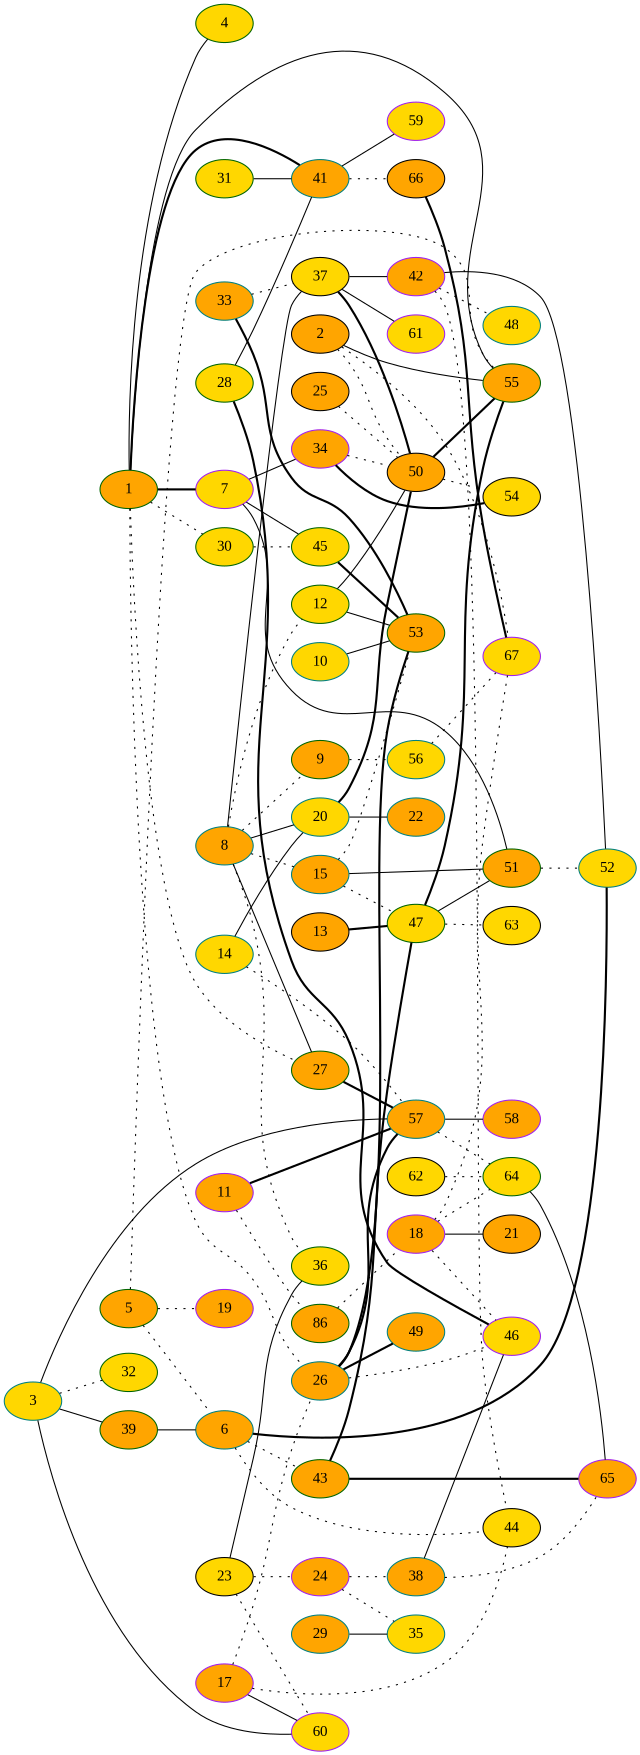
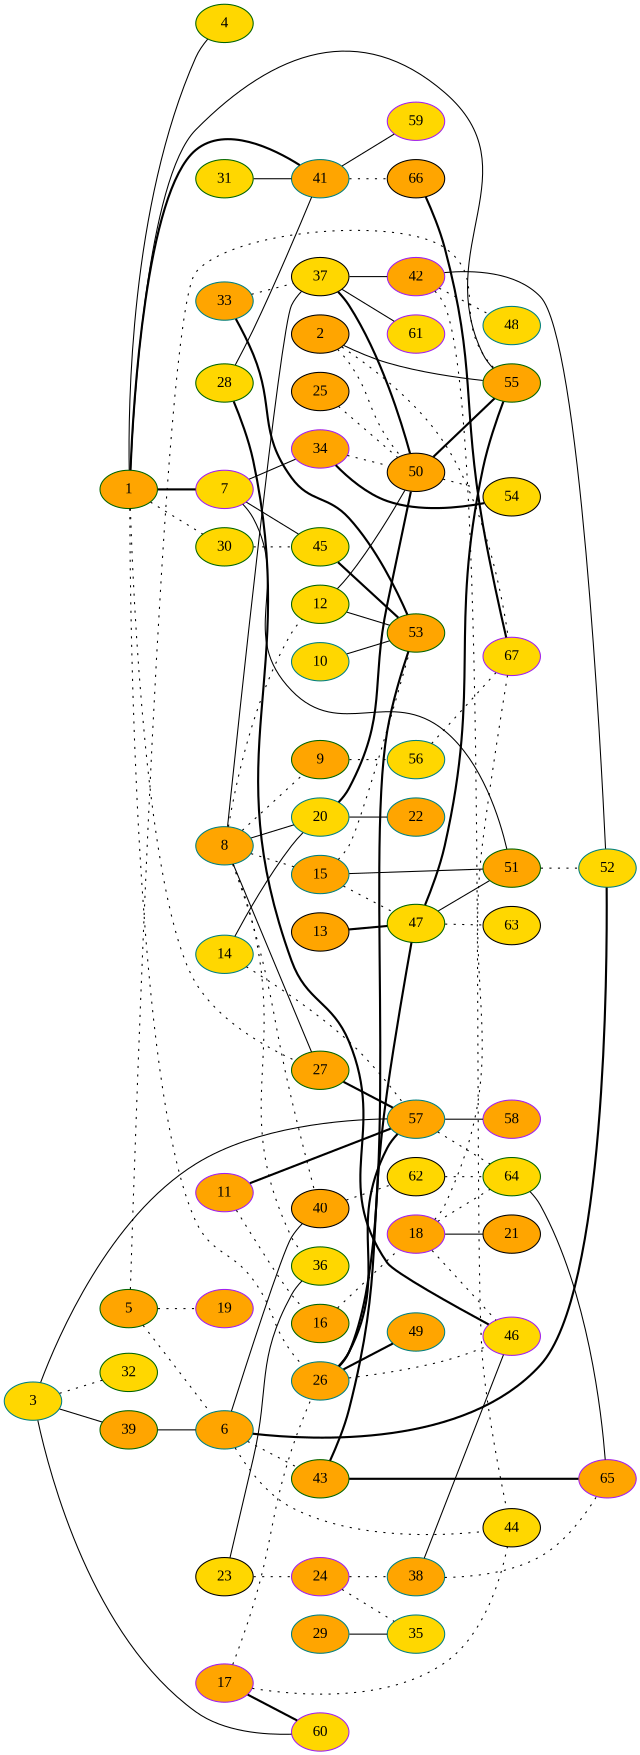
none -> (320, 1209)
(320, 1323) -> (320, 1323)
(272, 1654) -> none
(272, 1708) -> (272, 1708)
